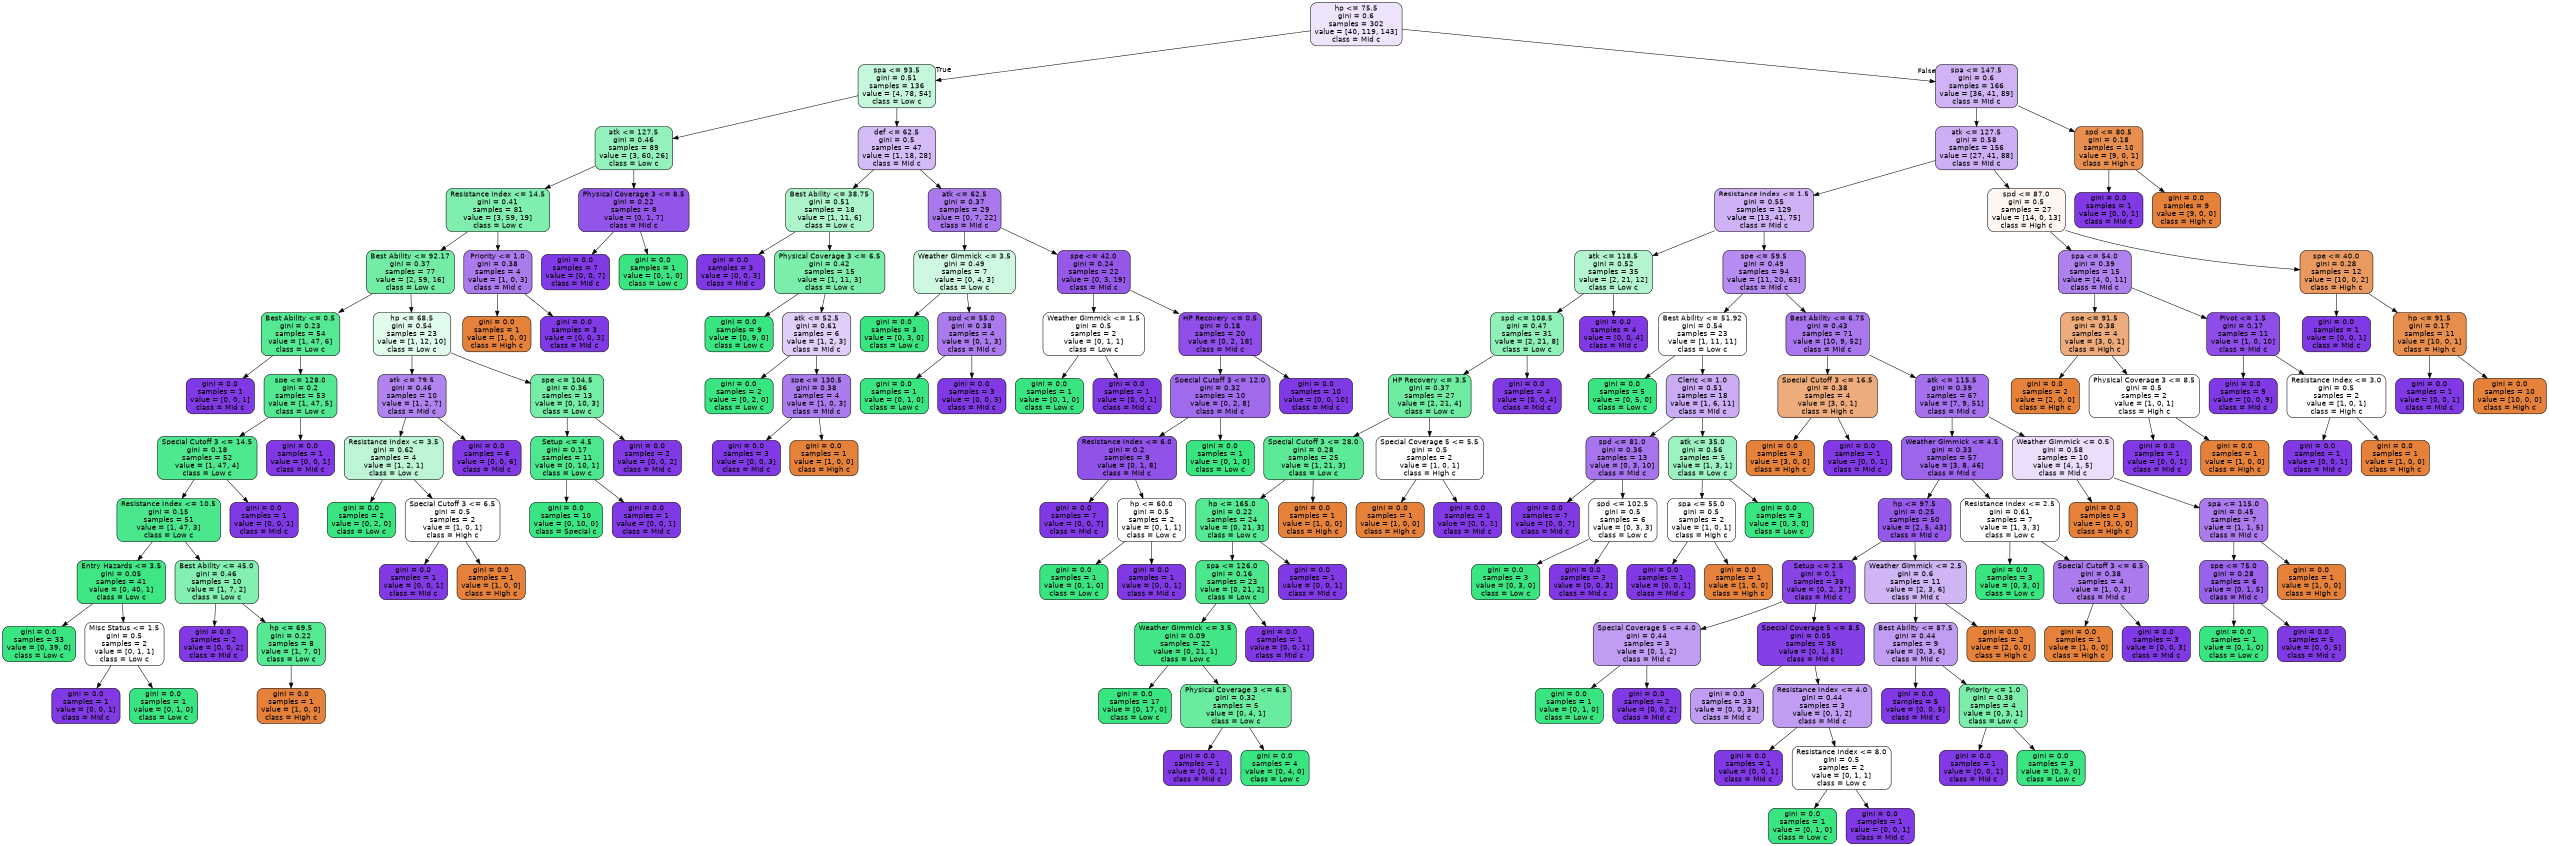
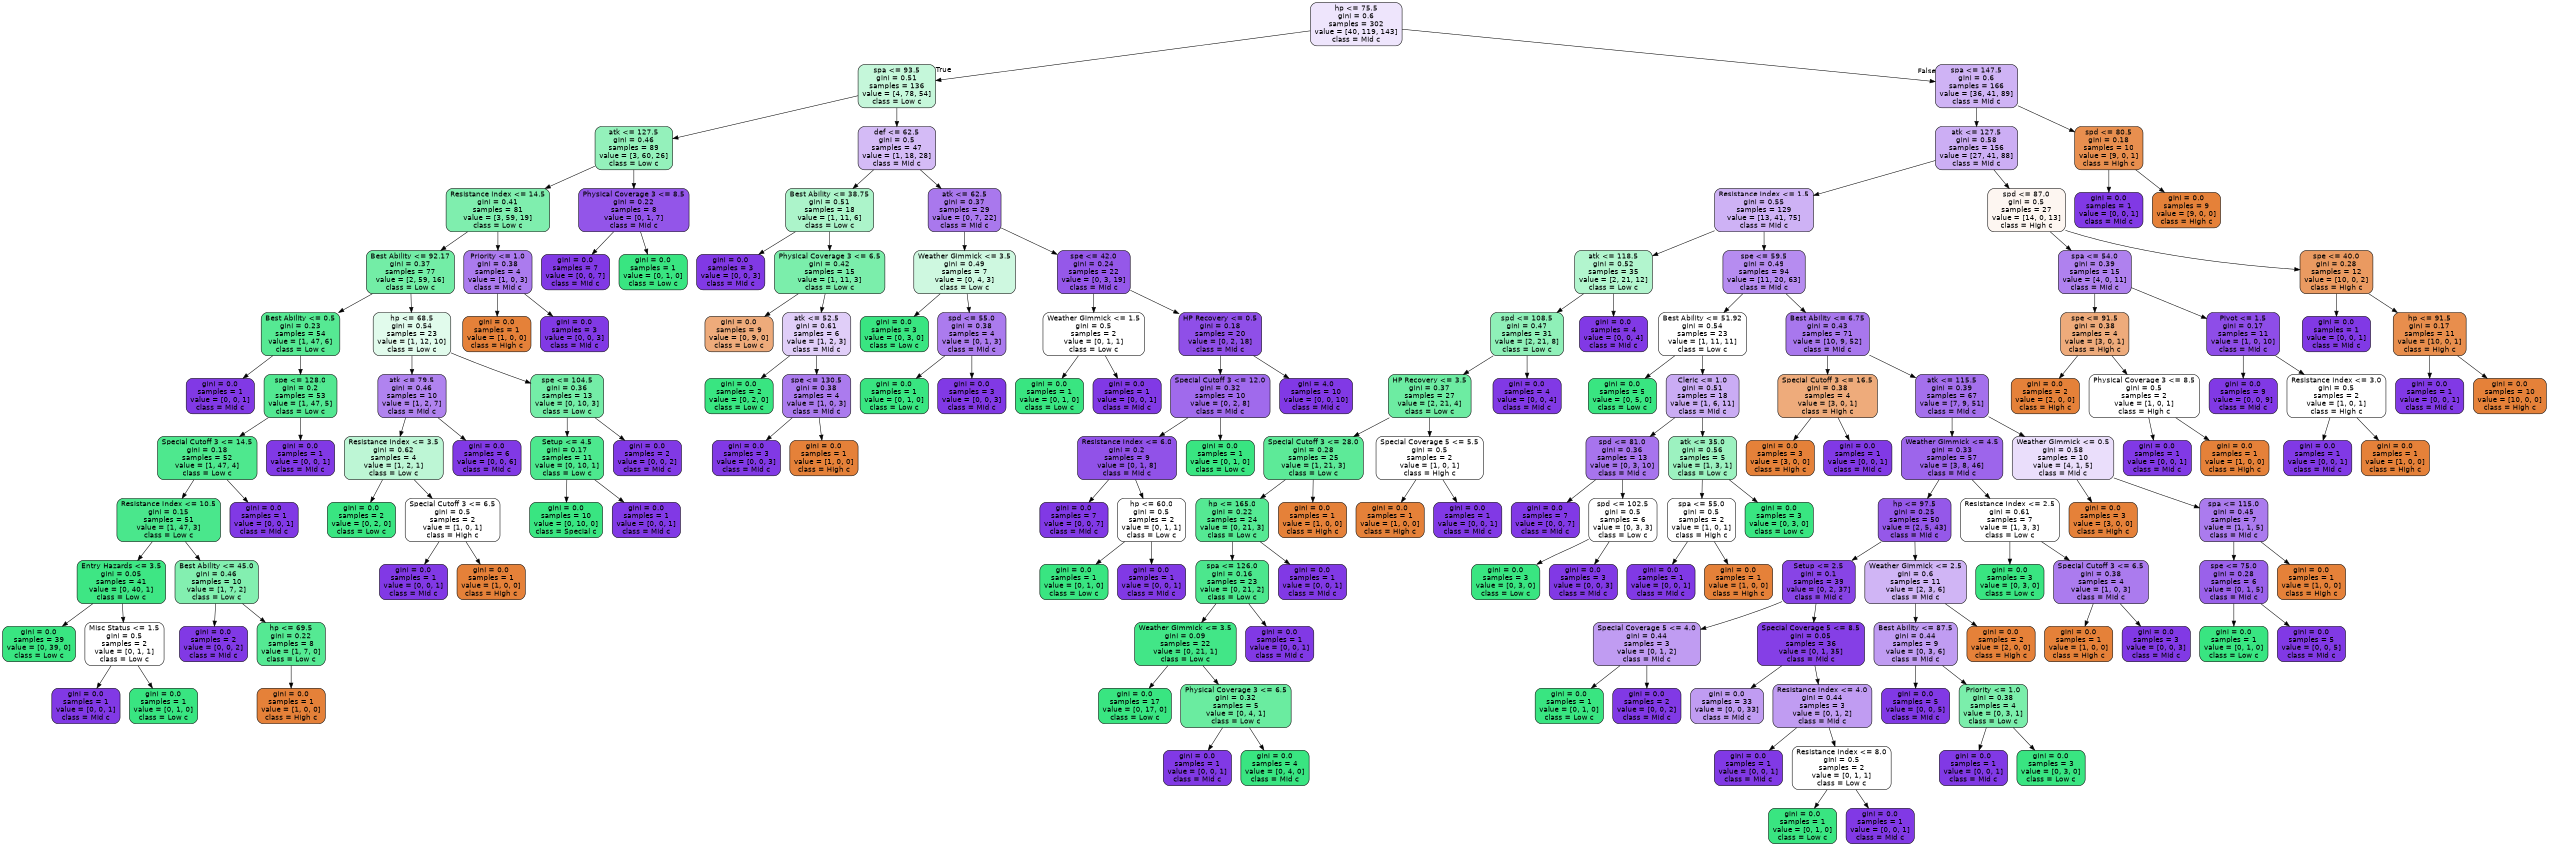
(739, 334) -> (739, 334)
(1316, 396) -> (1316, 396)
(39, 644) -> (39, 644)
(1275, 768) -> (1275, 768)
